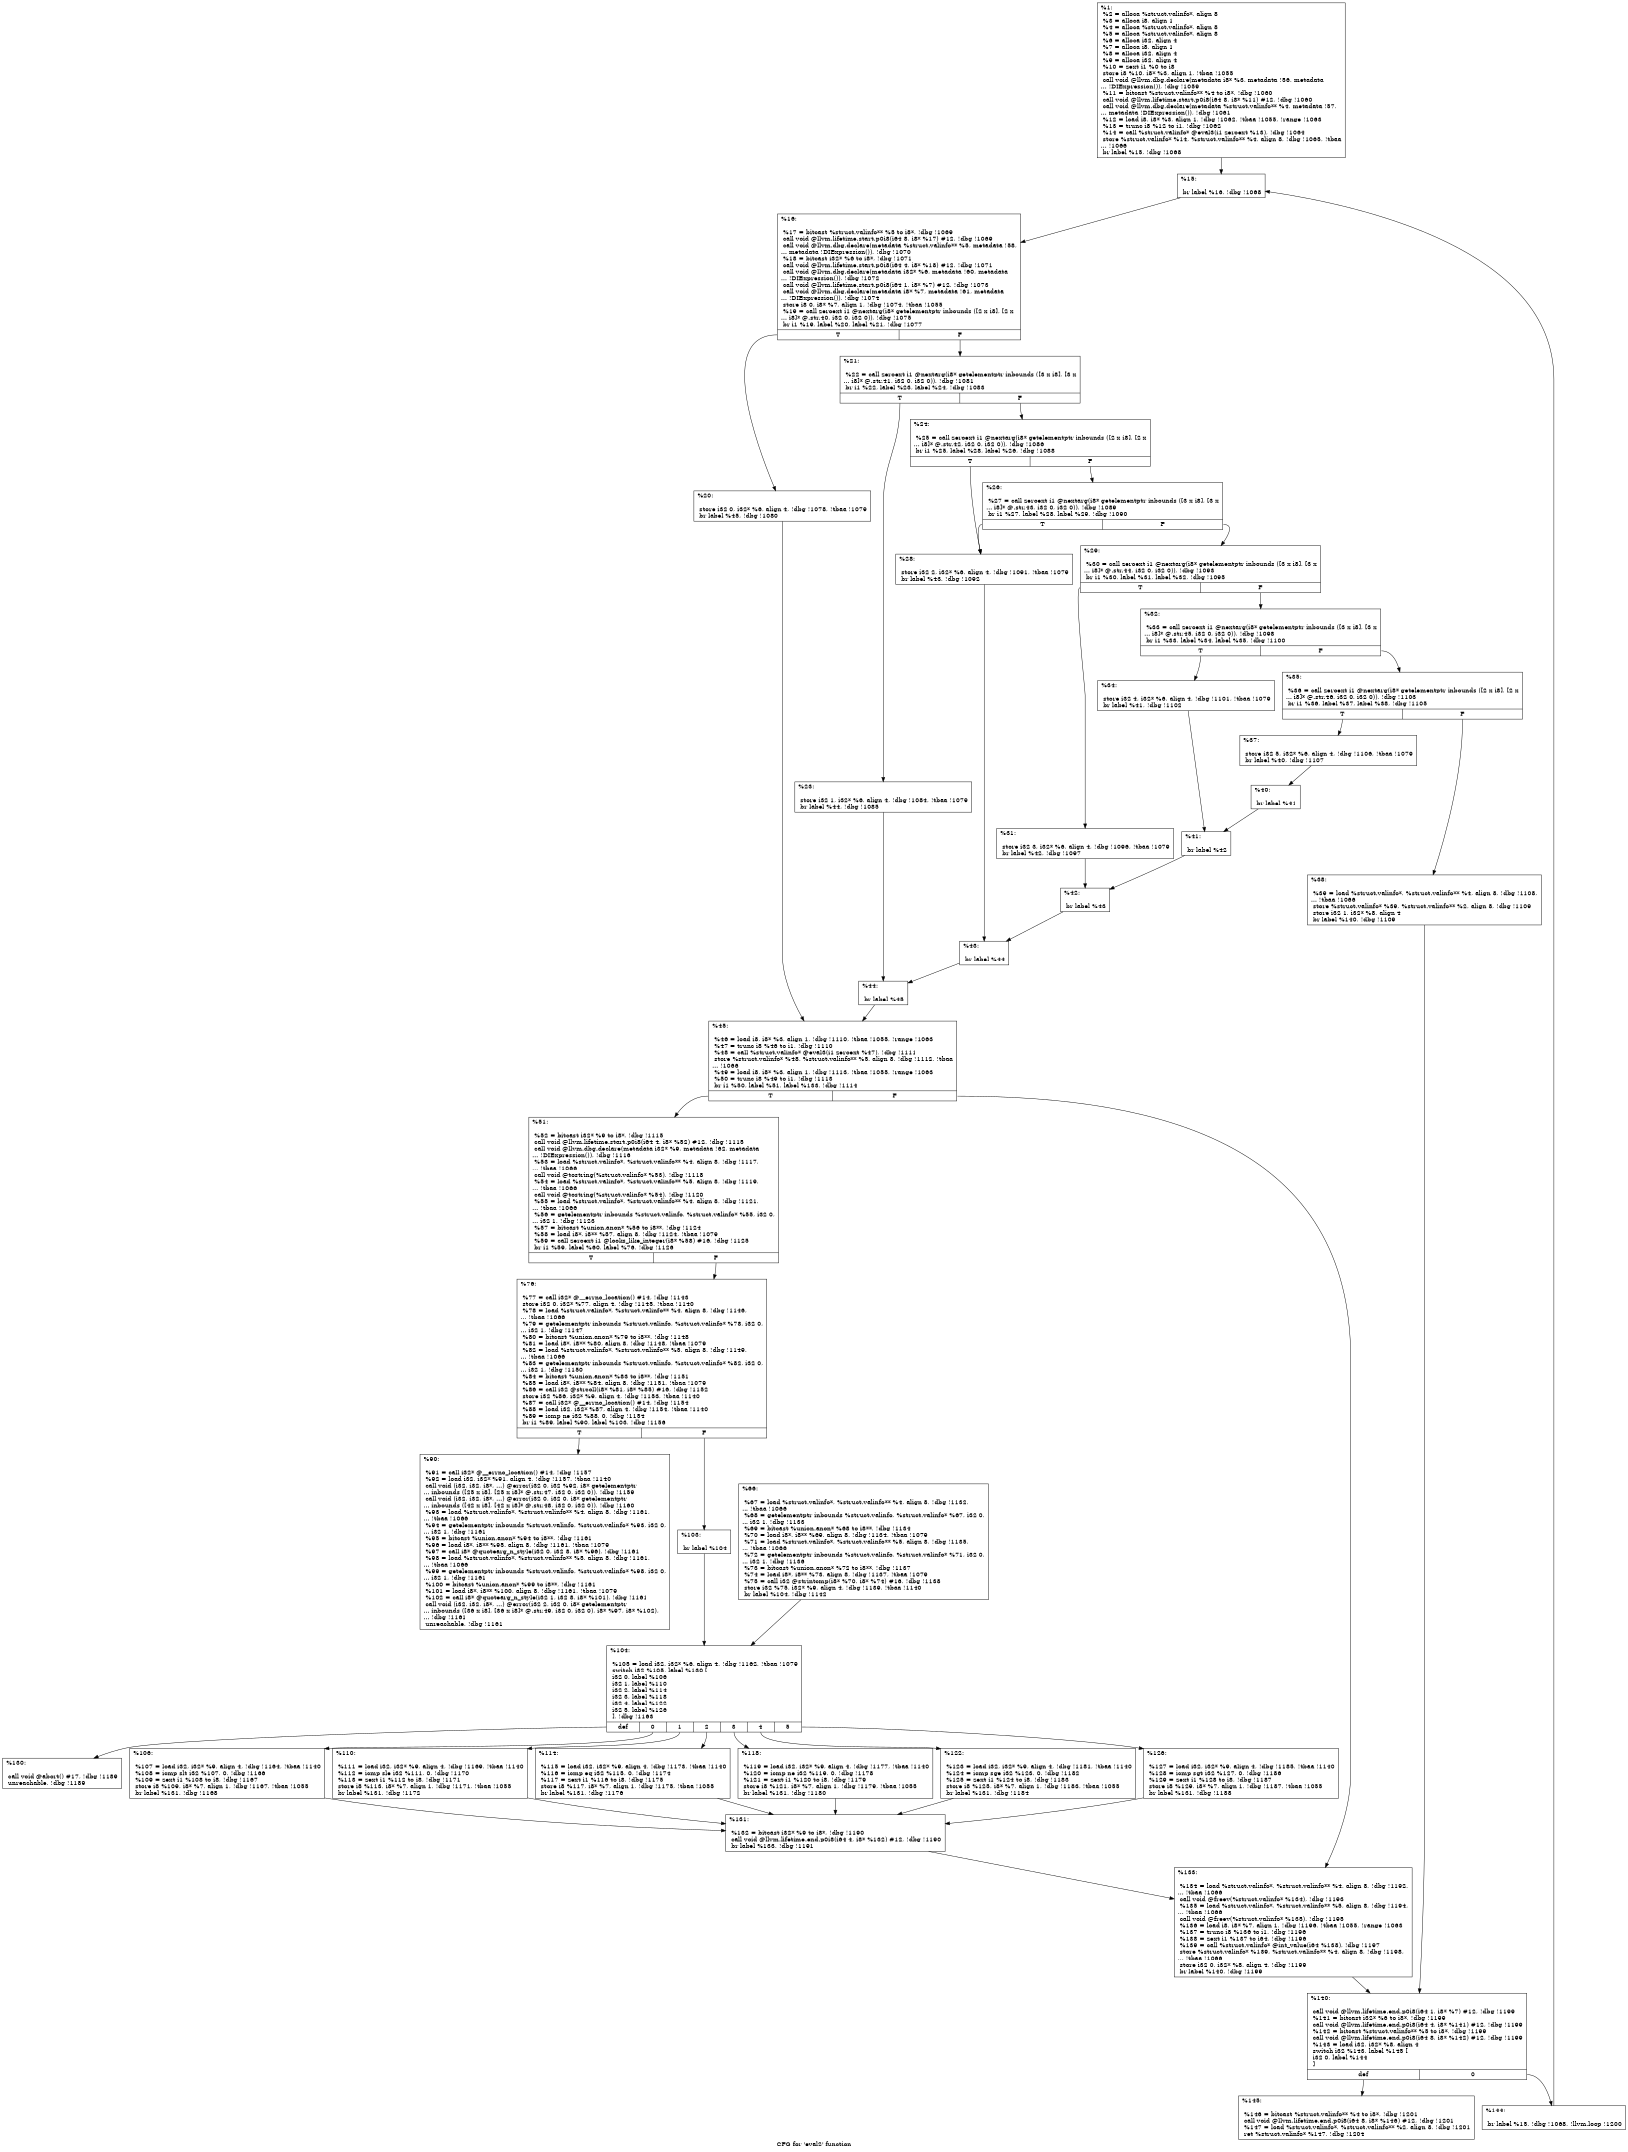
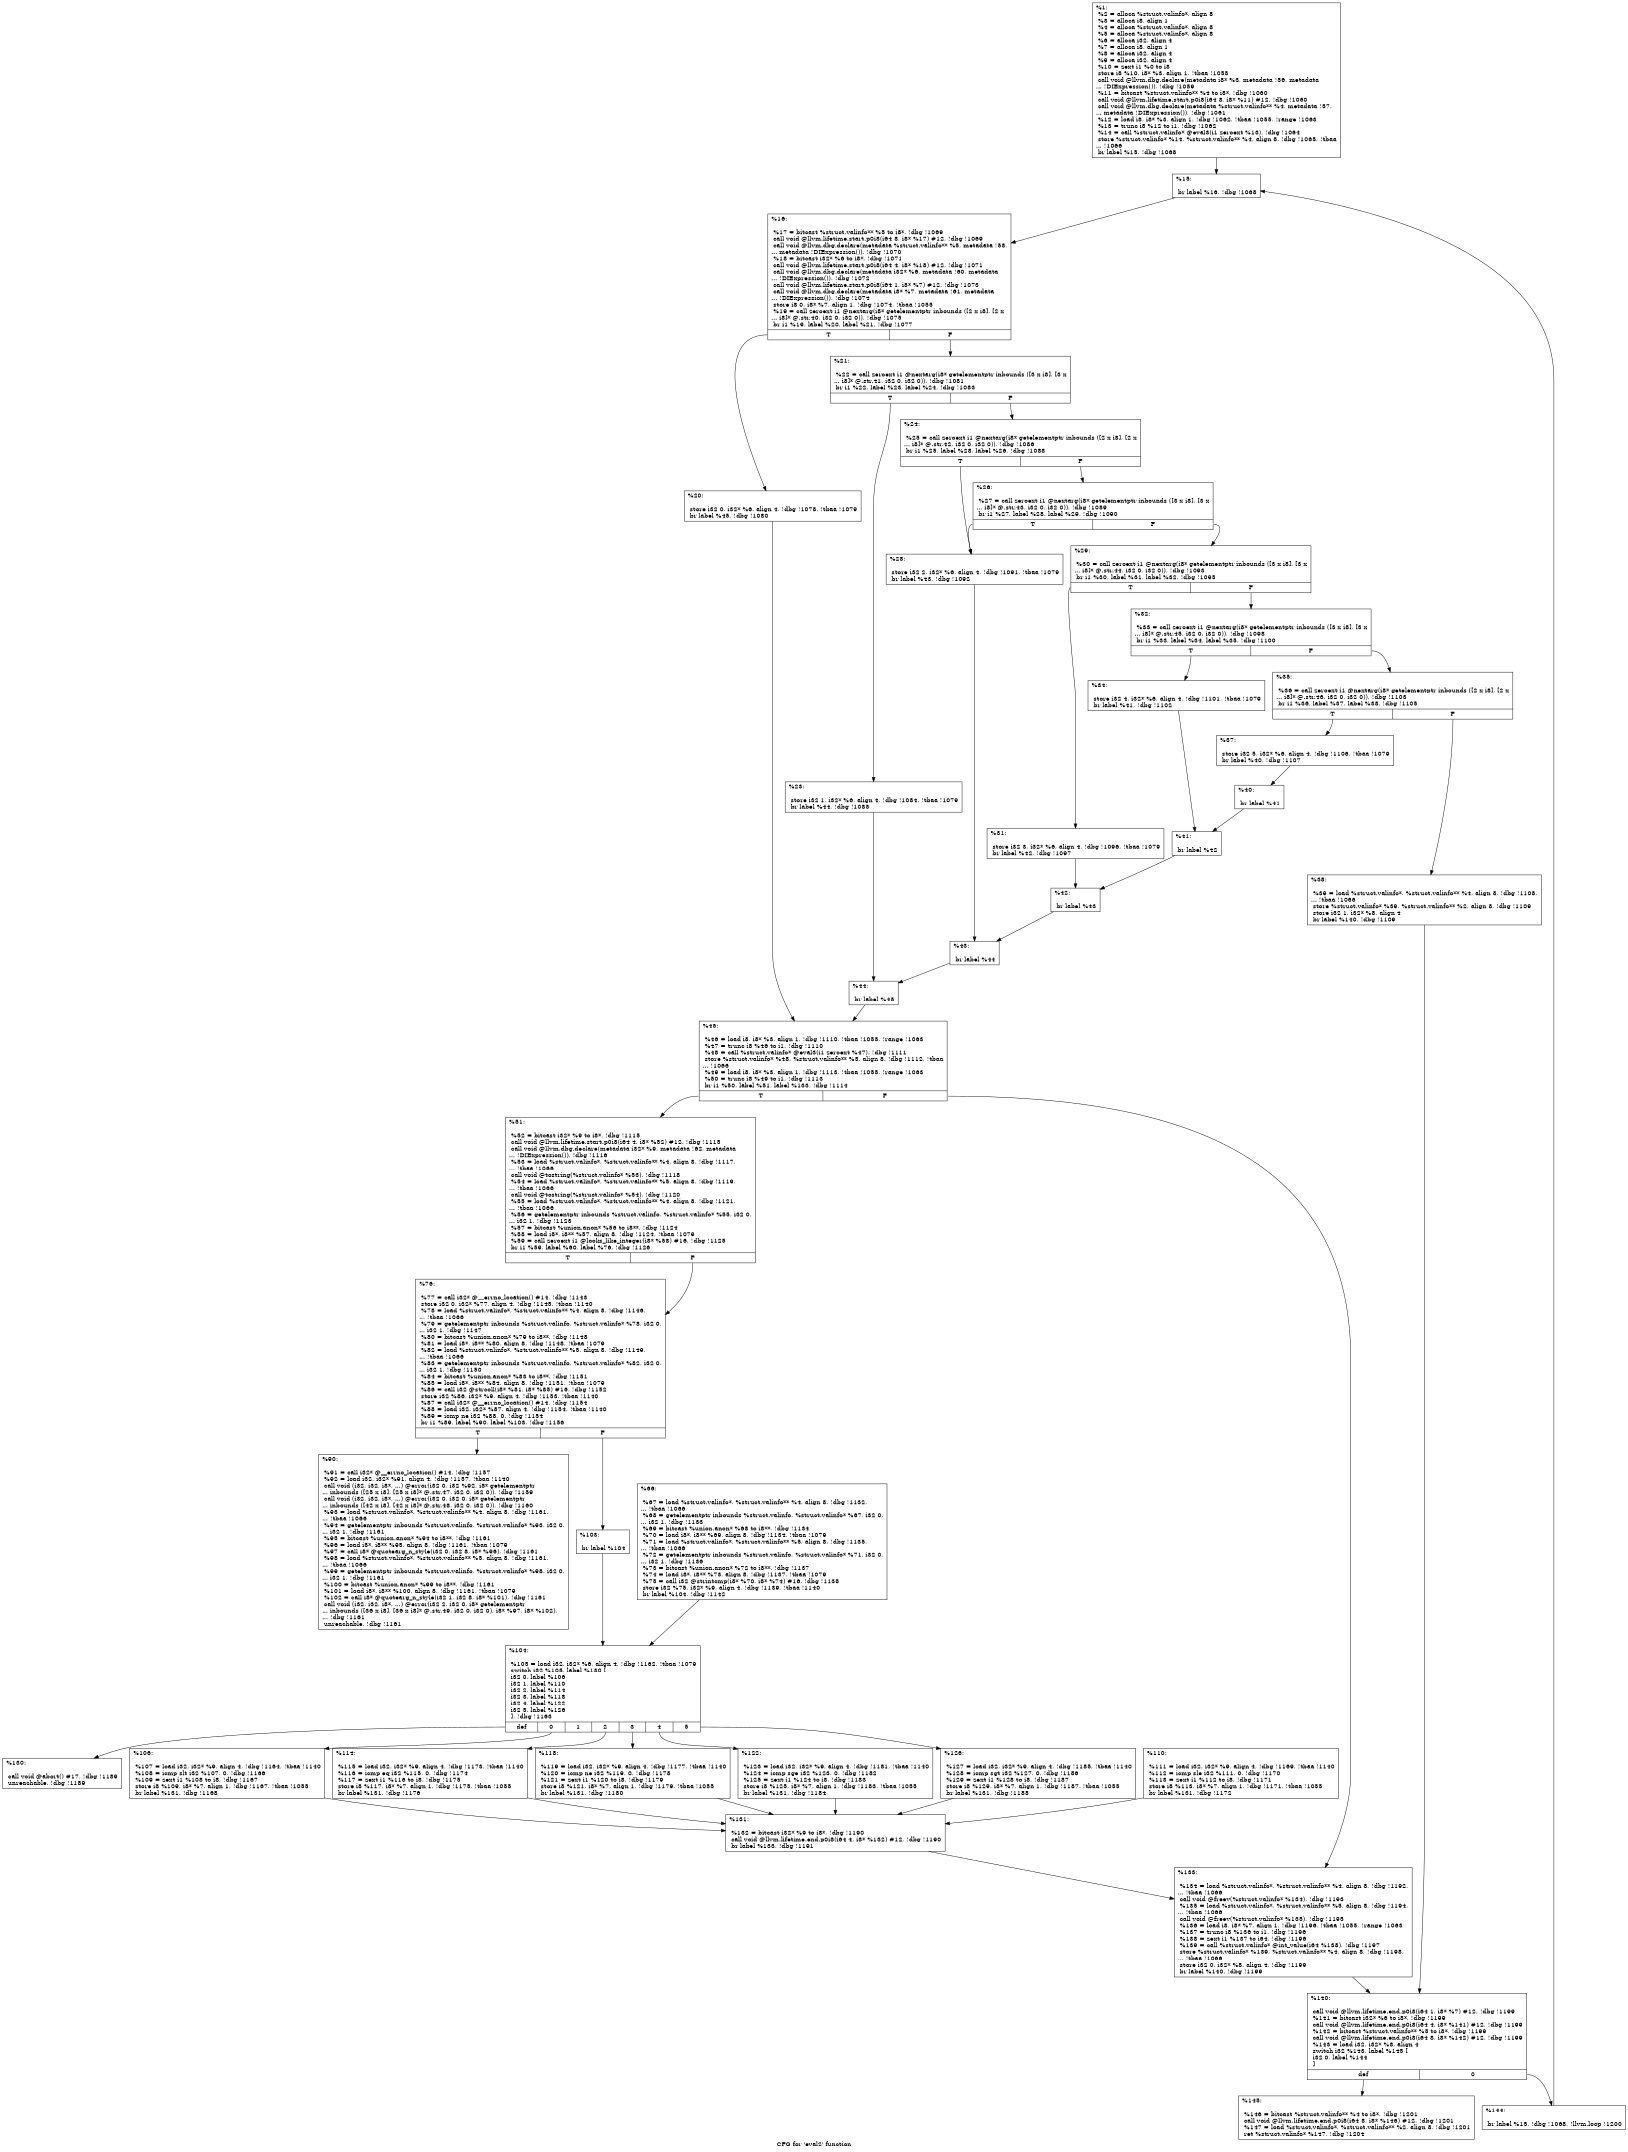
(607, 1746) -> none
